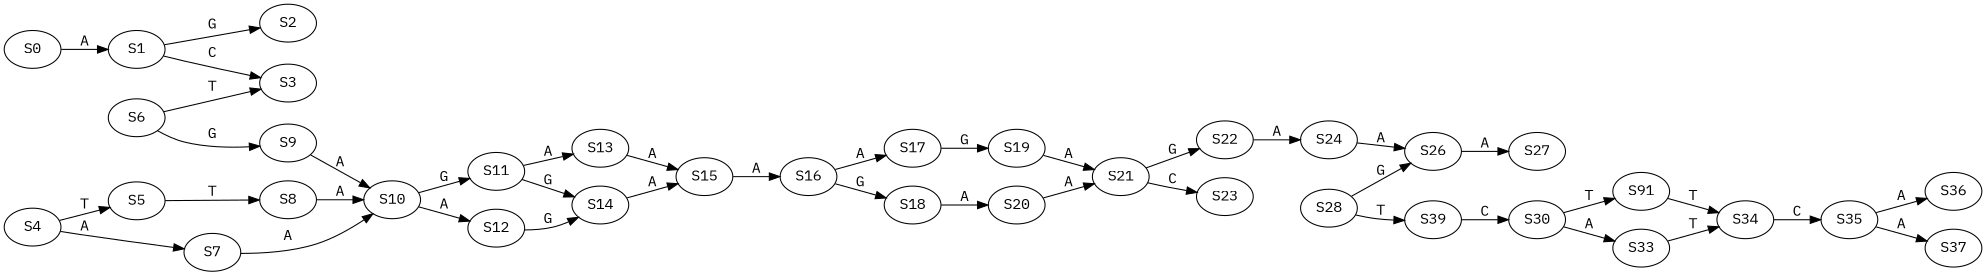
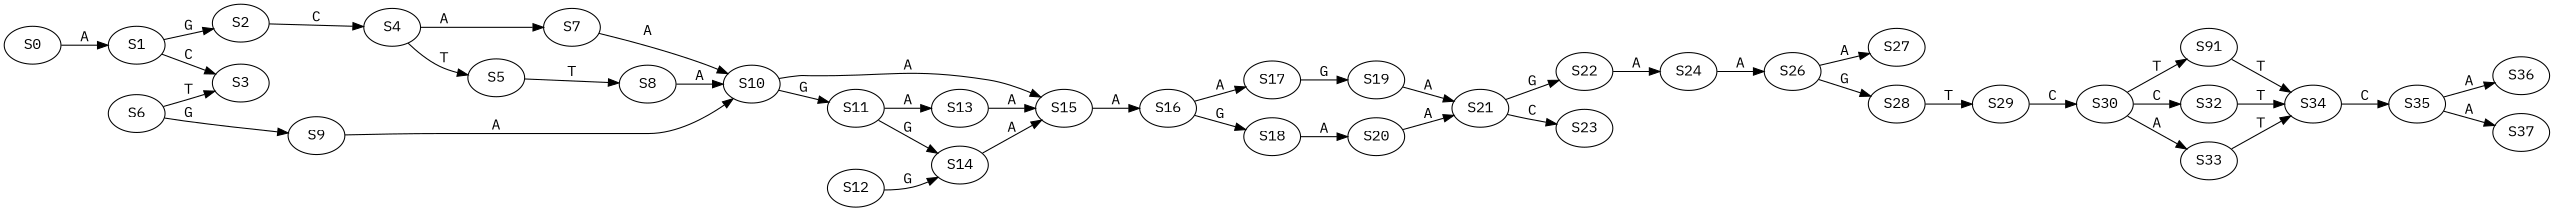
none -> (311, 25)
none -> (2209, 104)
(1376, 182) -> (1840, 86)
(439, 213) -> (906, 73)
(1433, 220) -> (2001, 104)
